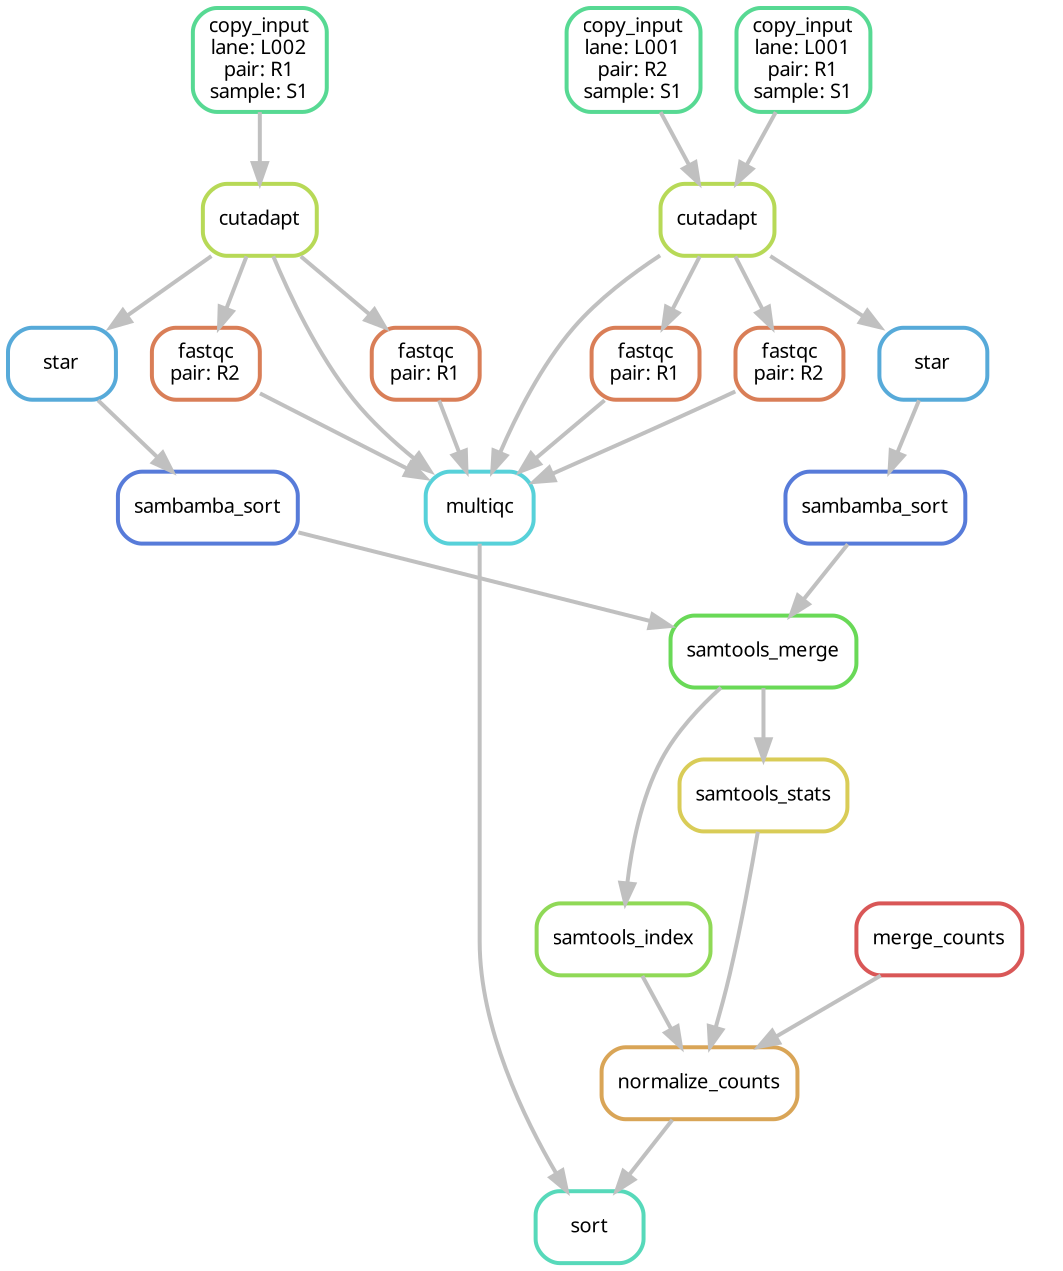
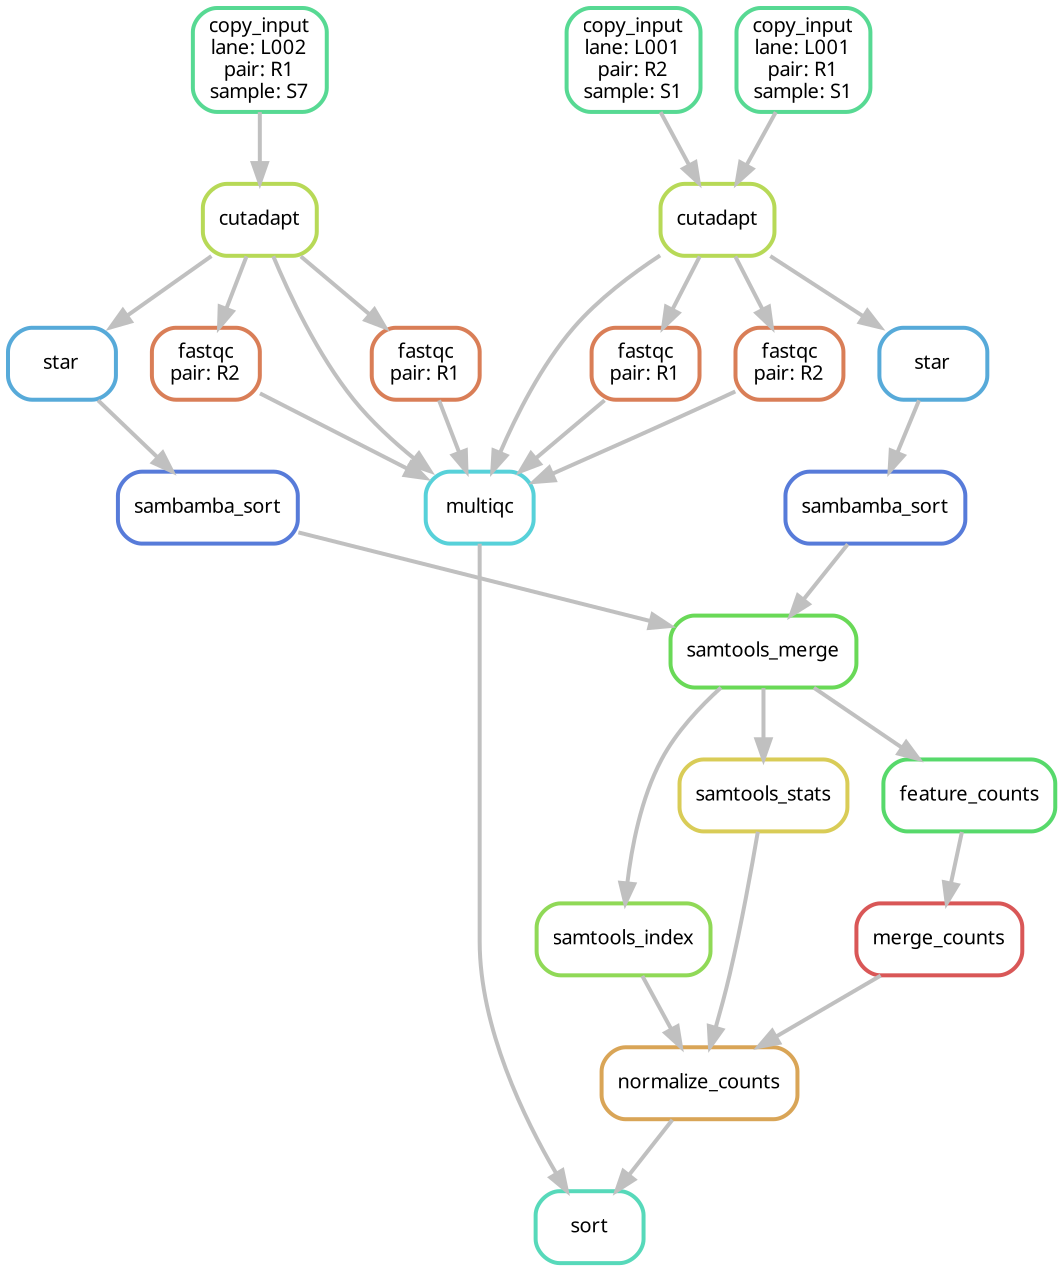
(260, 60) -> (260, 60)
none -> (969, 795)
